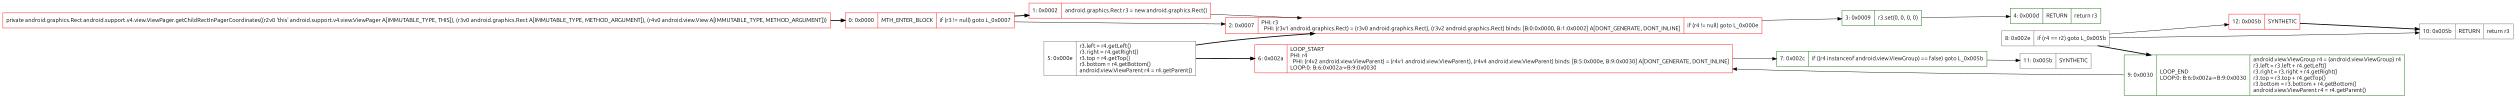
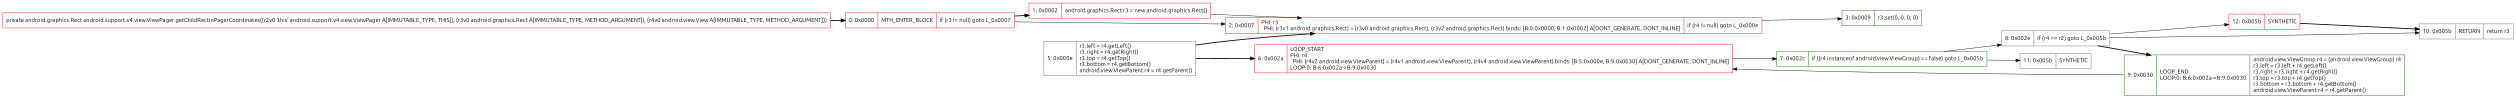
(2056, 16) -> none
none -> (1971, 48)
